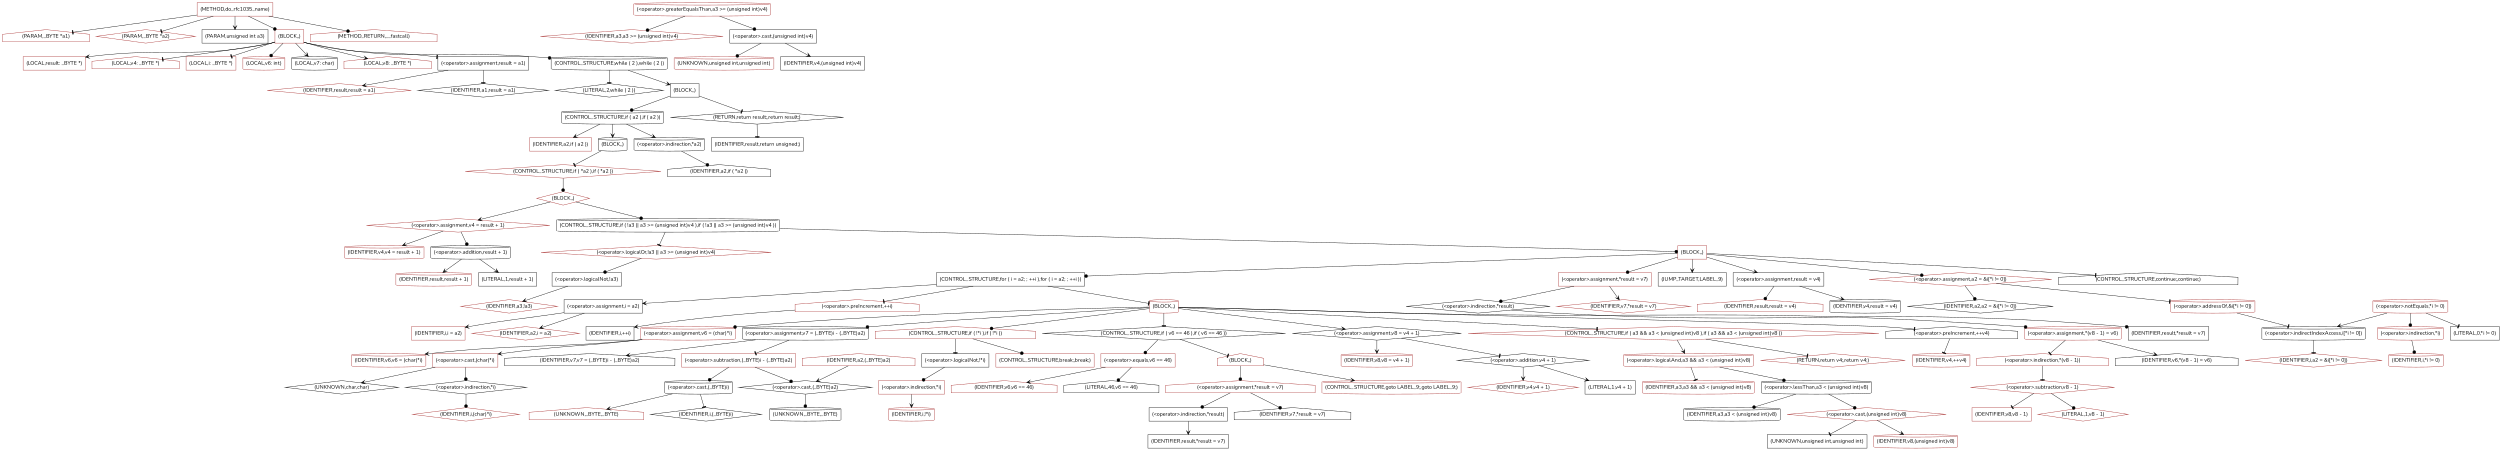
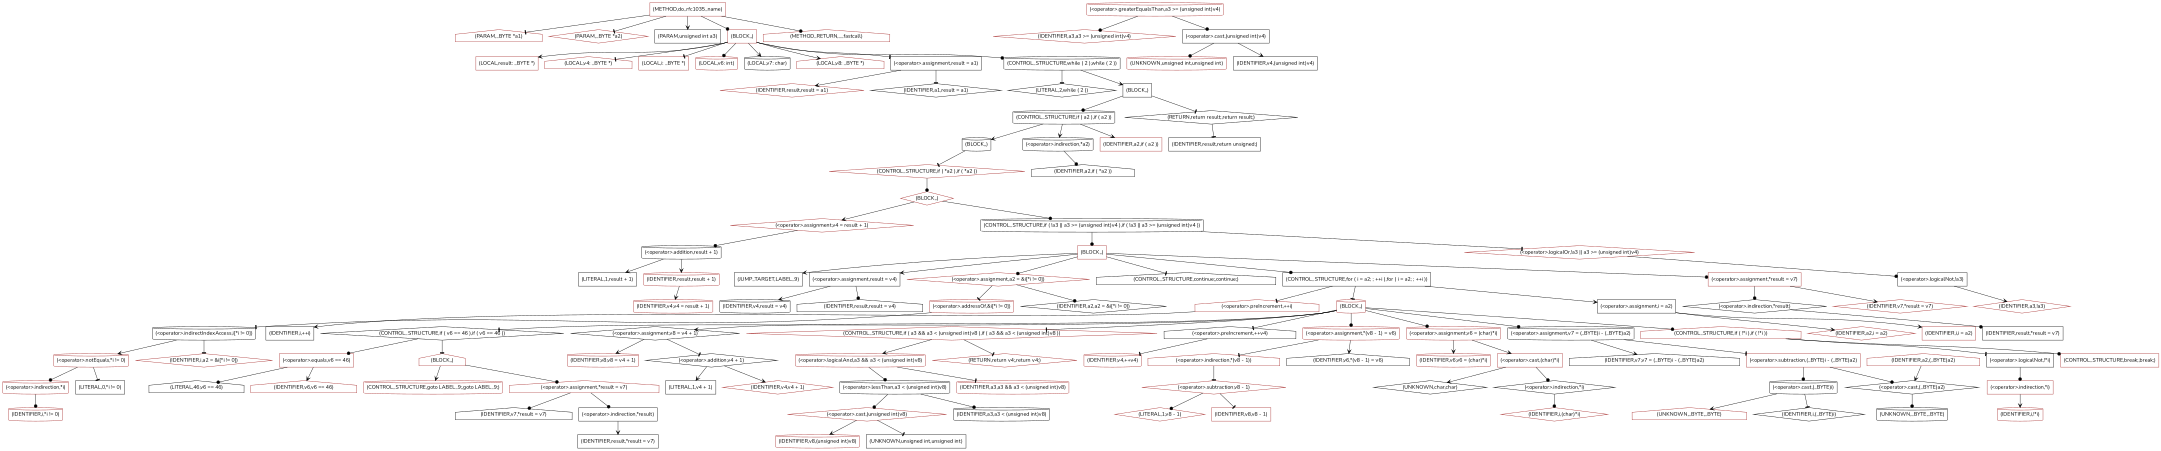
(425, 238) -> (678, 291)
(1760, 306) -> (860, 306)
(2364, 319) -> (149, 347)
